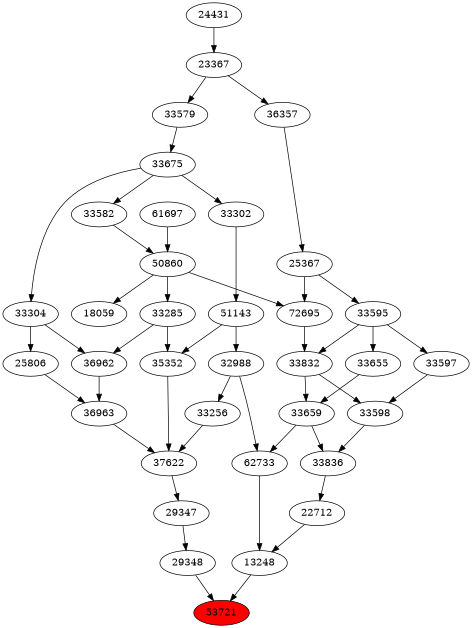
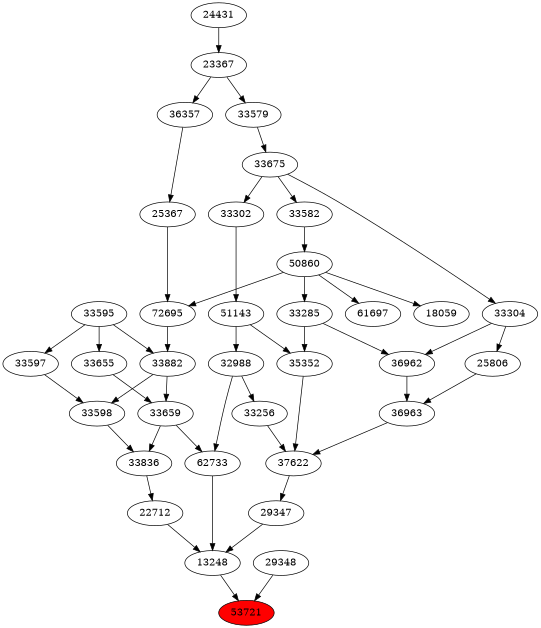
(168, 236) -> (336, 287)
(336, 287) -> none
(305, 364) -> (168, 364)
(184, 535) -> (247, 536)
